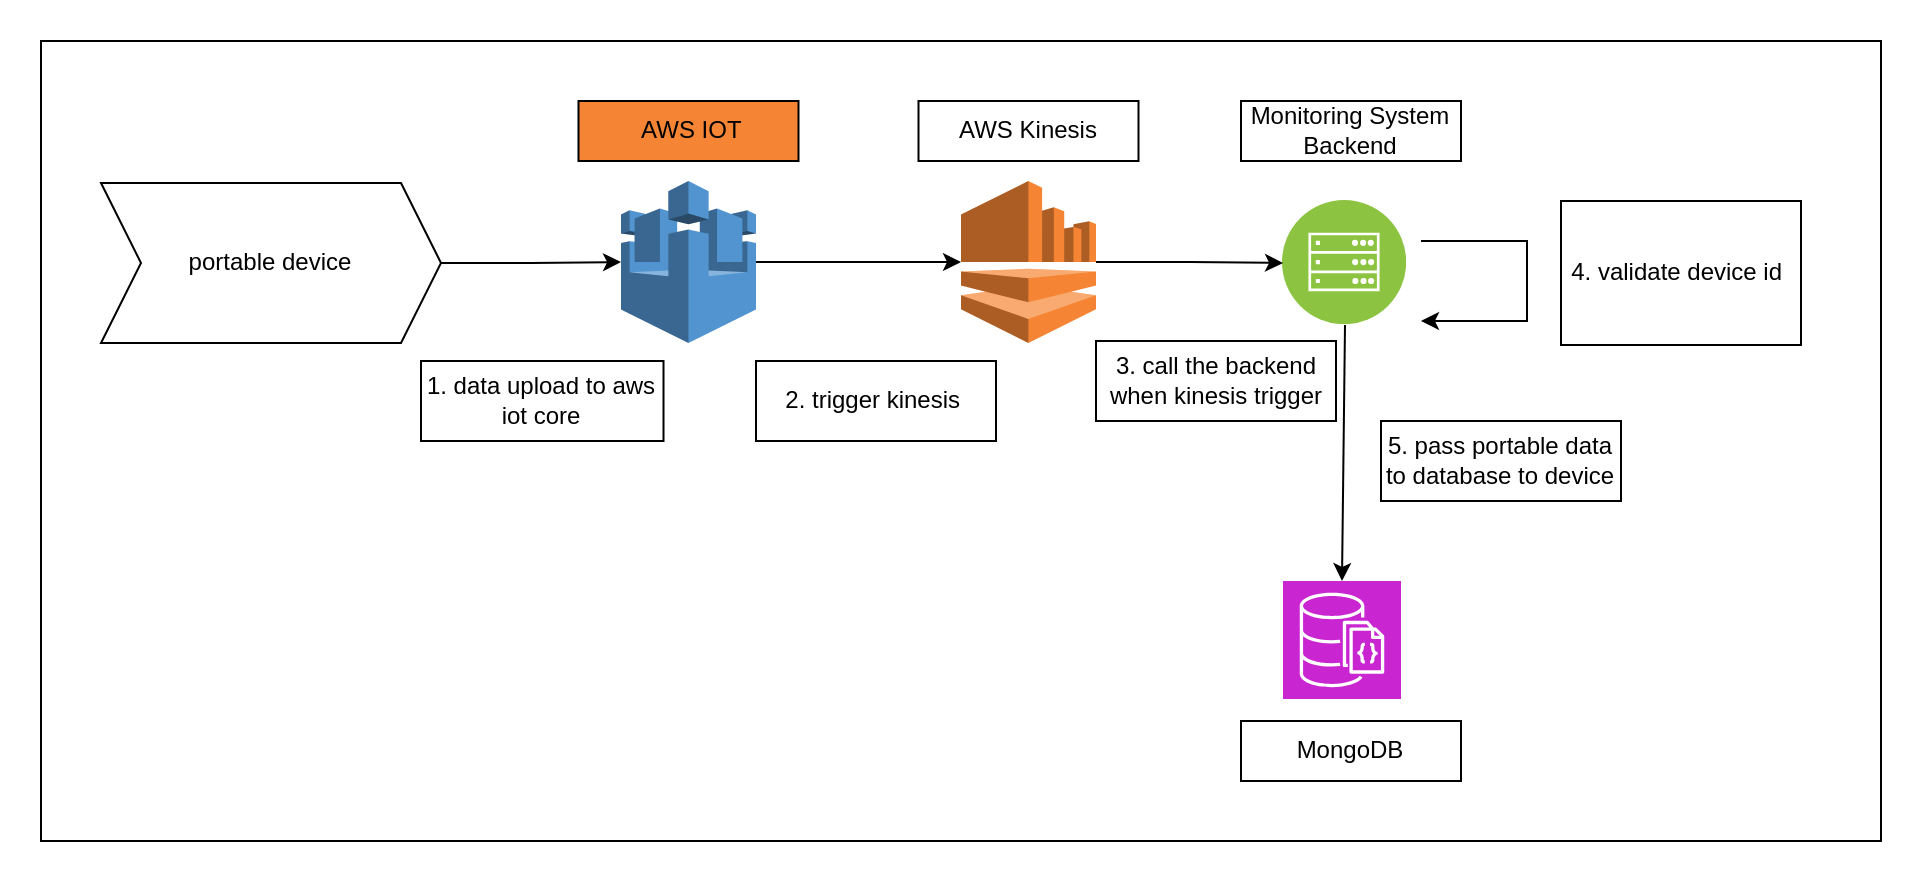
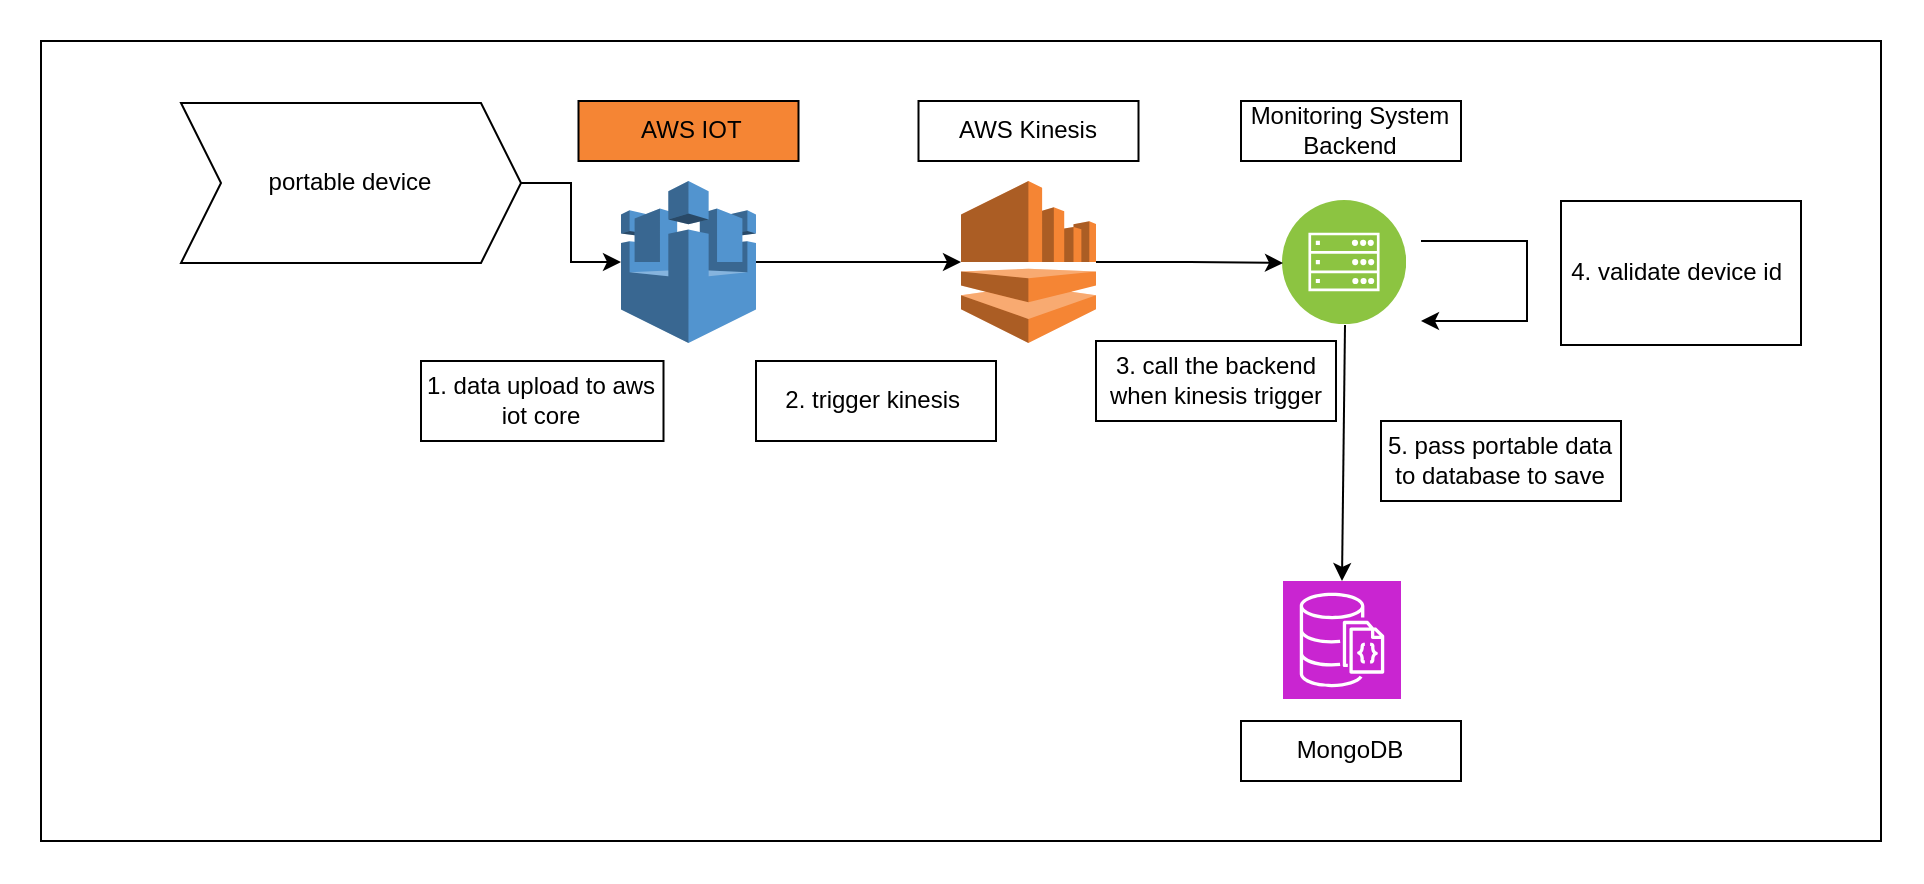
(271, 263) -> (351, 183)
(1501, 461) -> (1501, 461)
